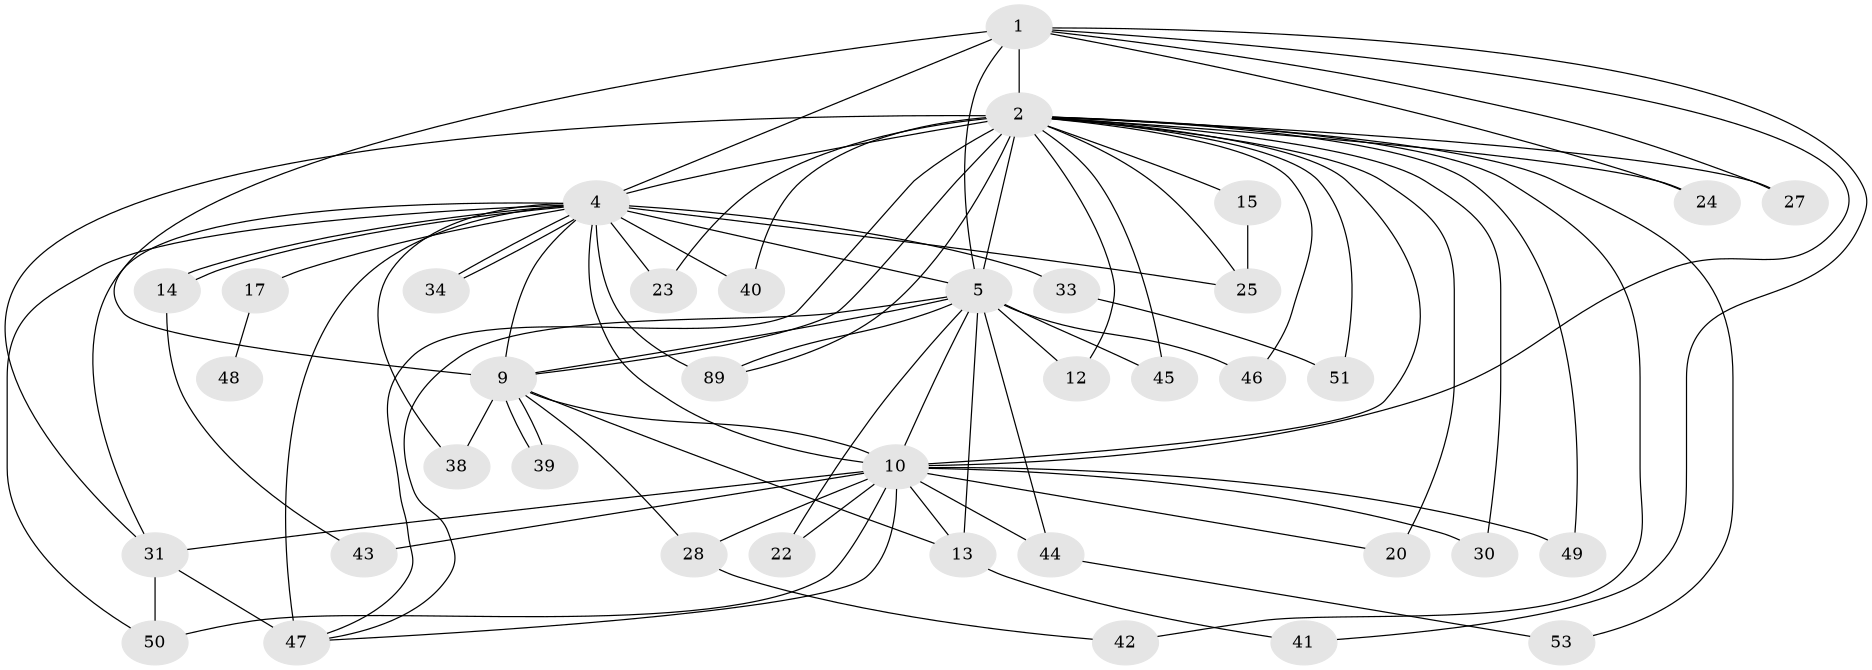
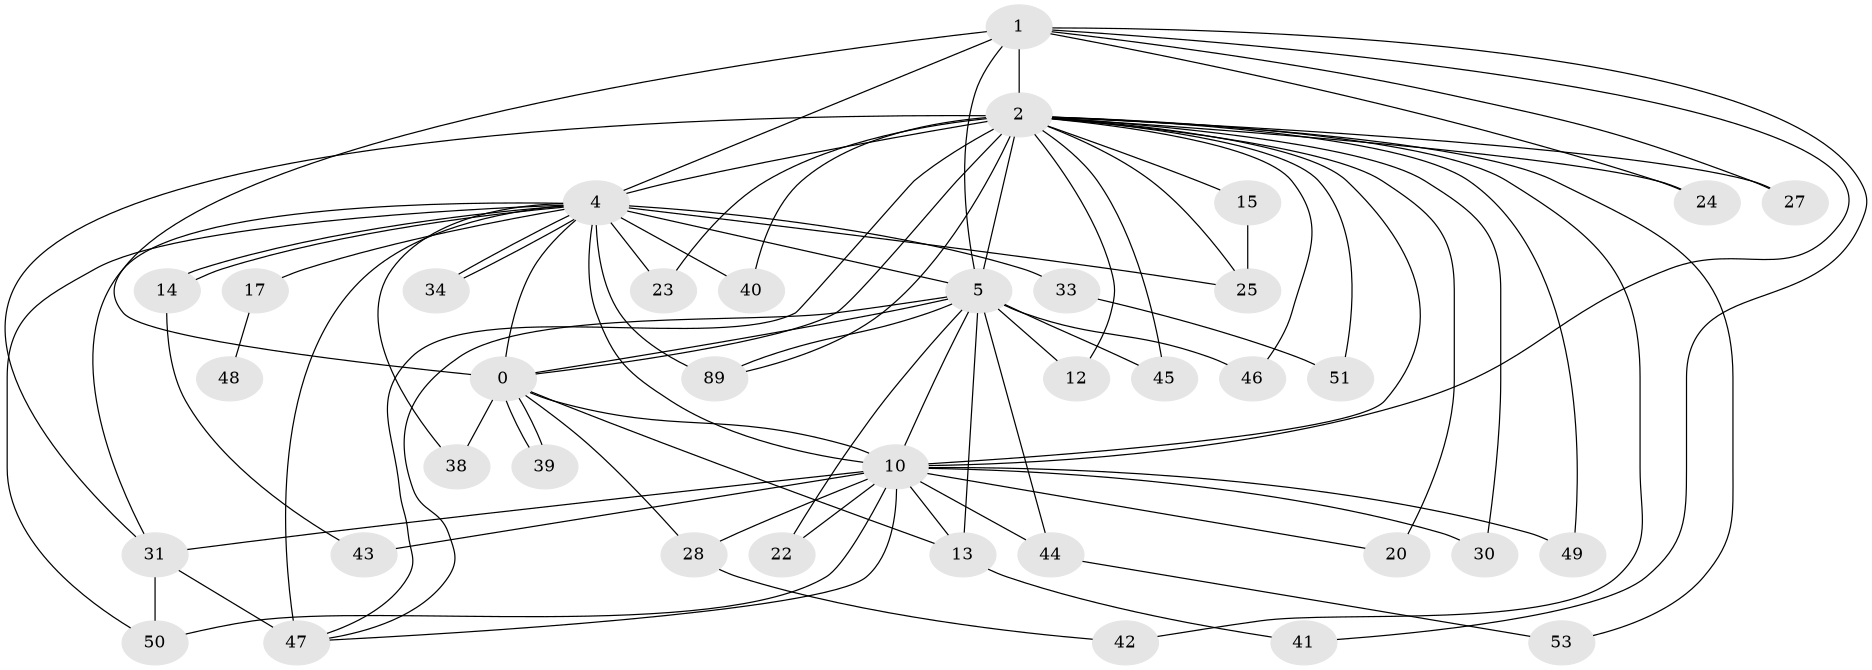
(503, 379) -> (503, 379)
